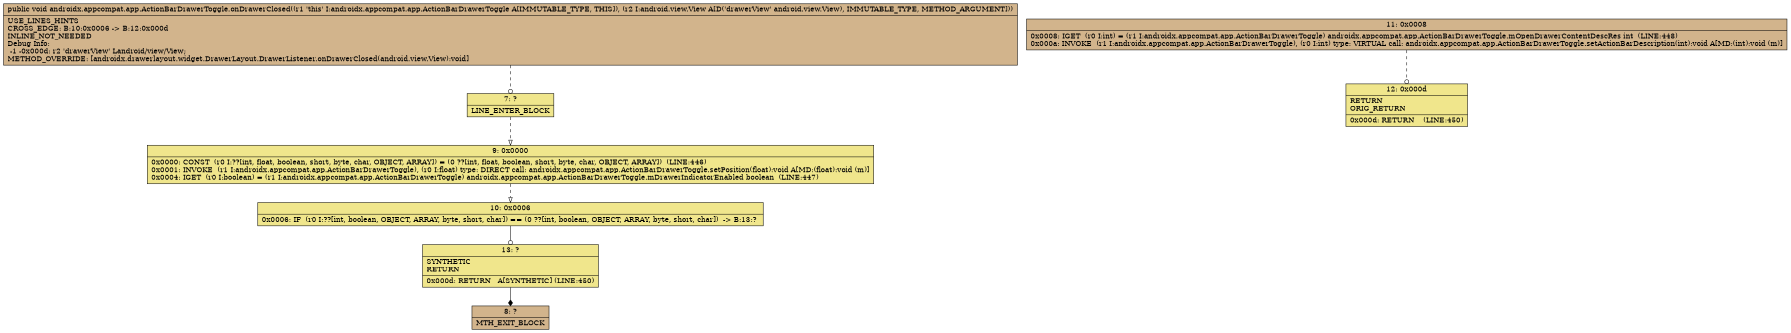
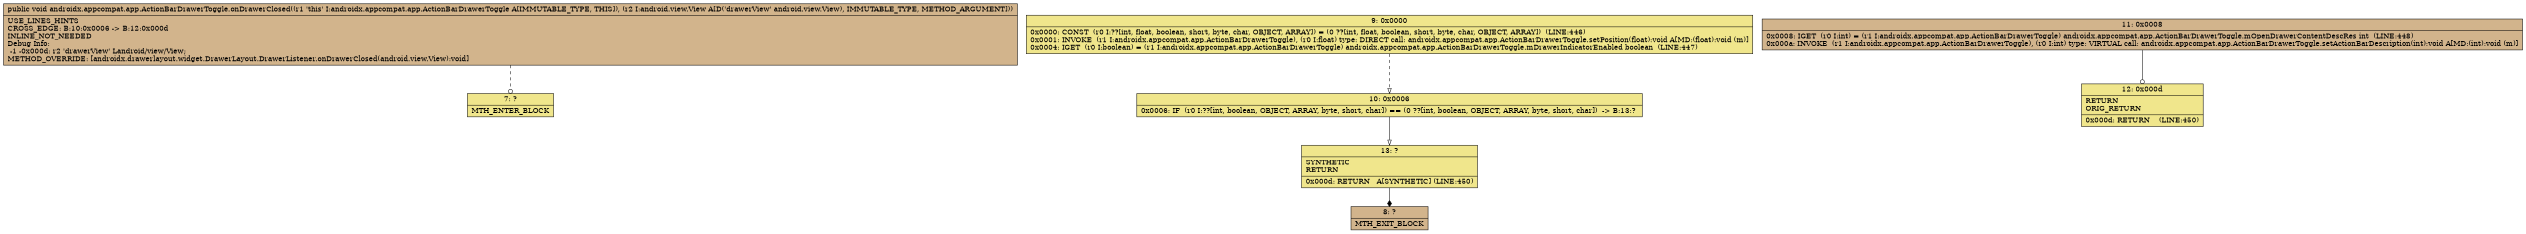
(1407, 65) -> (2142, 65)
(510, 111) -> (510, 111)
(510, 129) -> none
(510, 233) -> (1390, 128)
